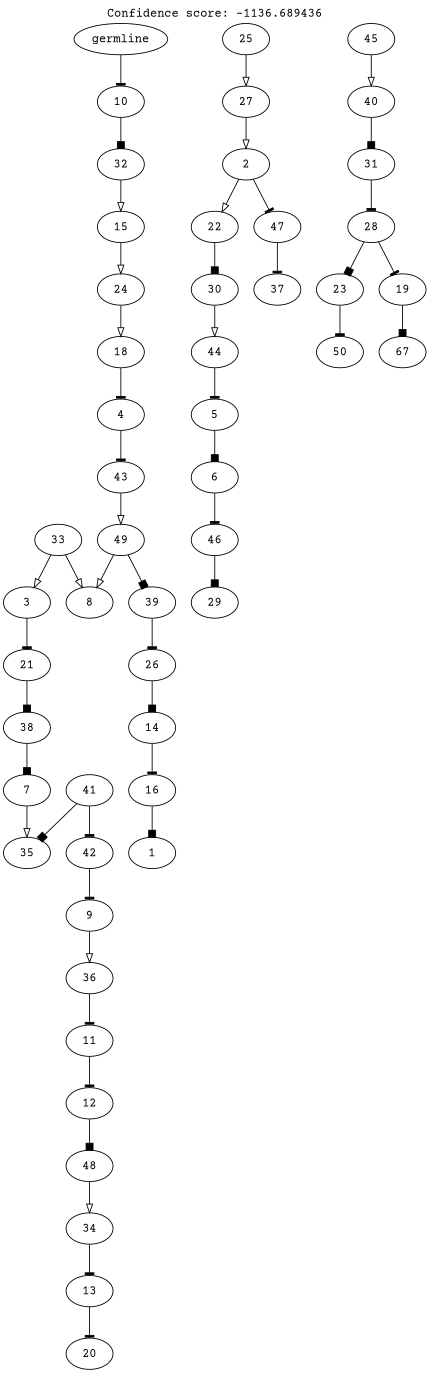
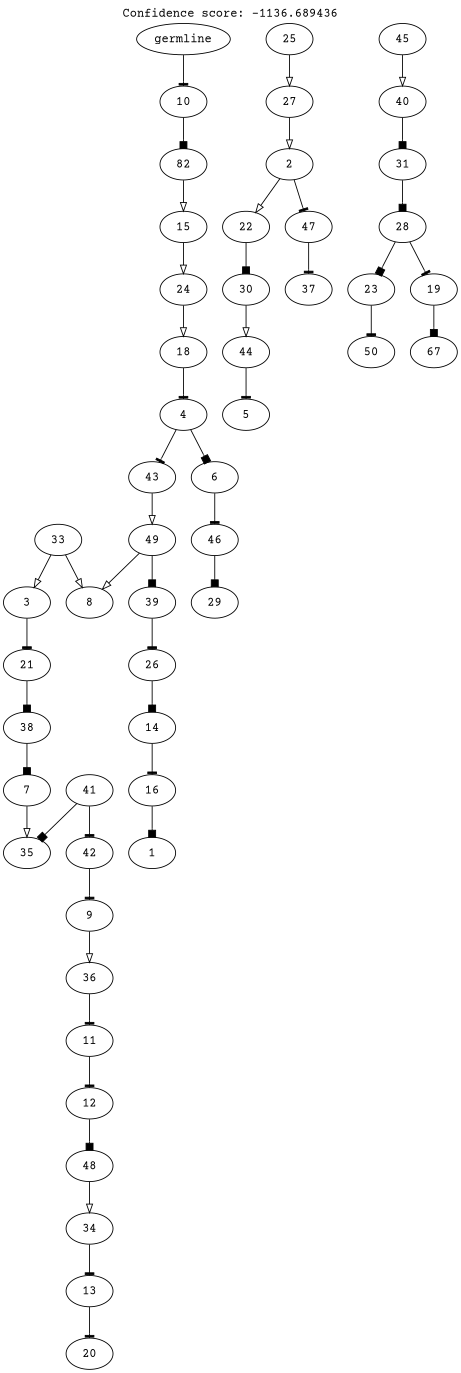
(121, 164) -> (183, 164)
(371, 194) -> (403, 191)
(215, 442) -> (197, 442)
